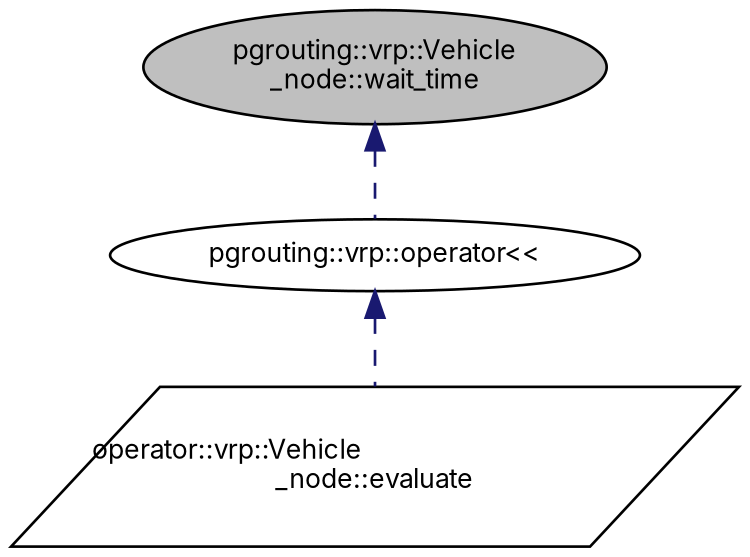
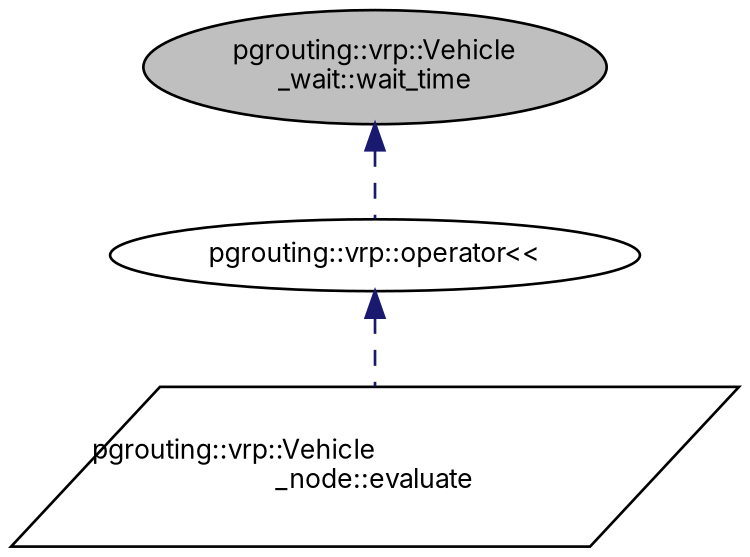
(375, 67) -> (375, 67)
(375, 467) -> (375, 467)
